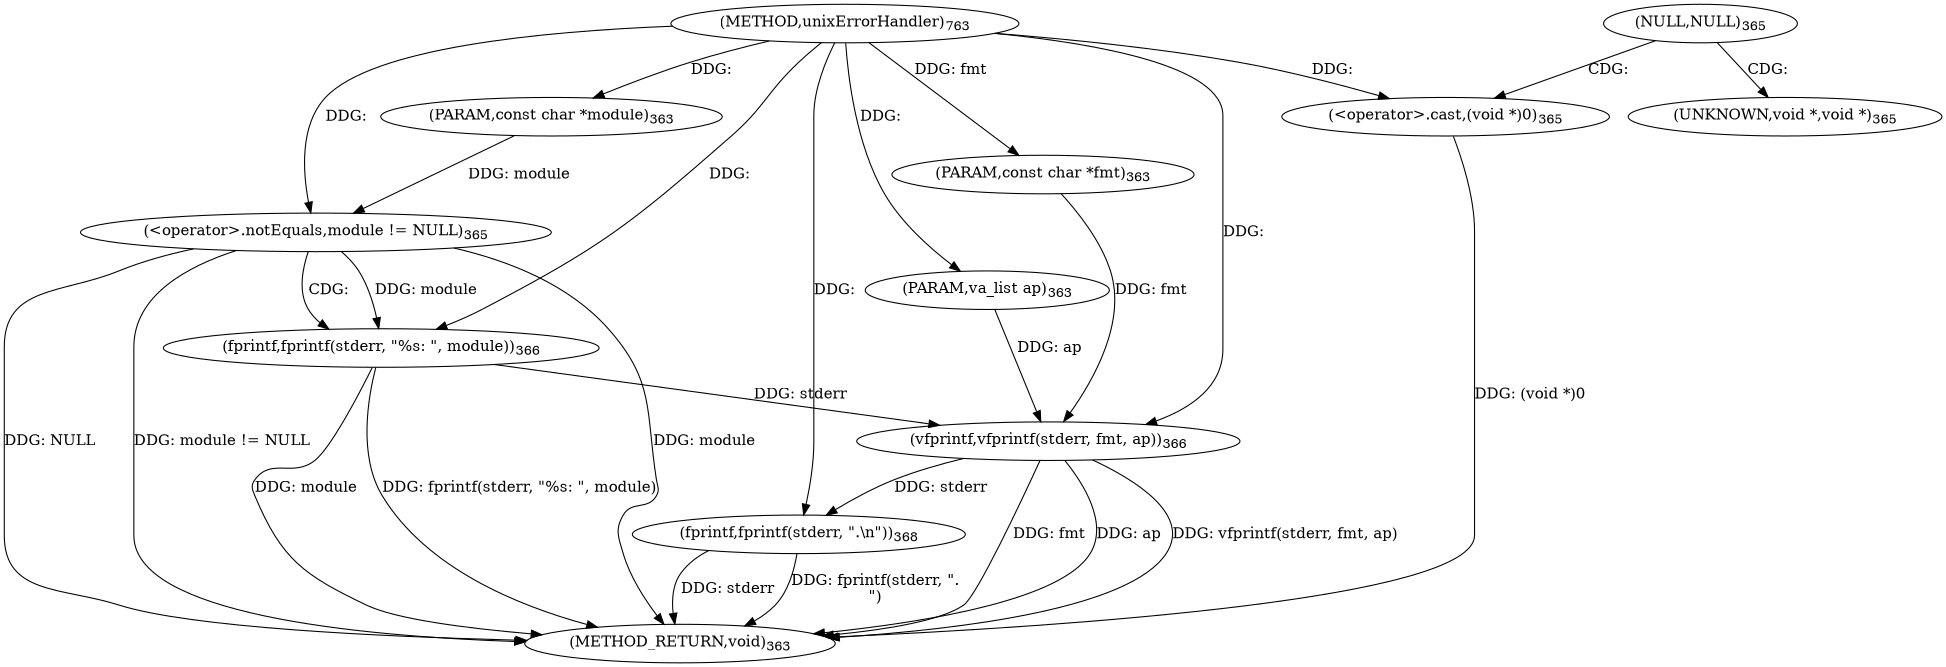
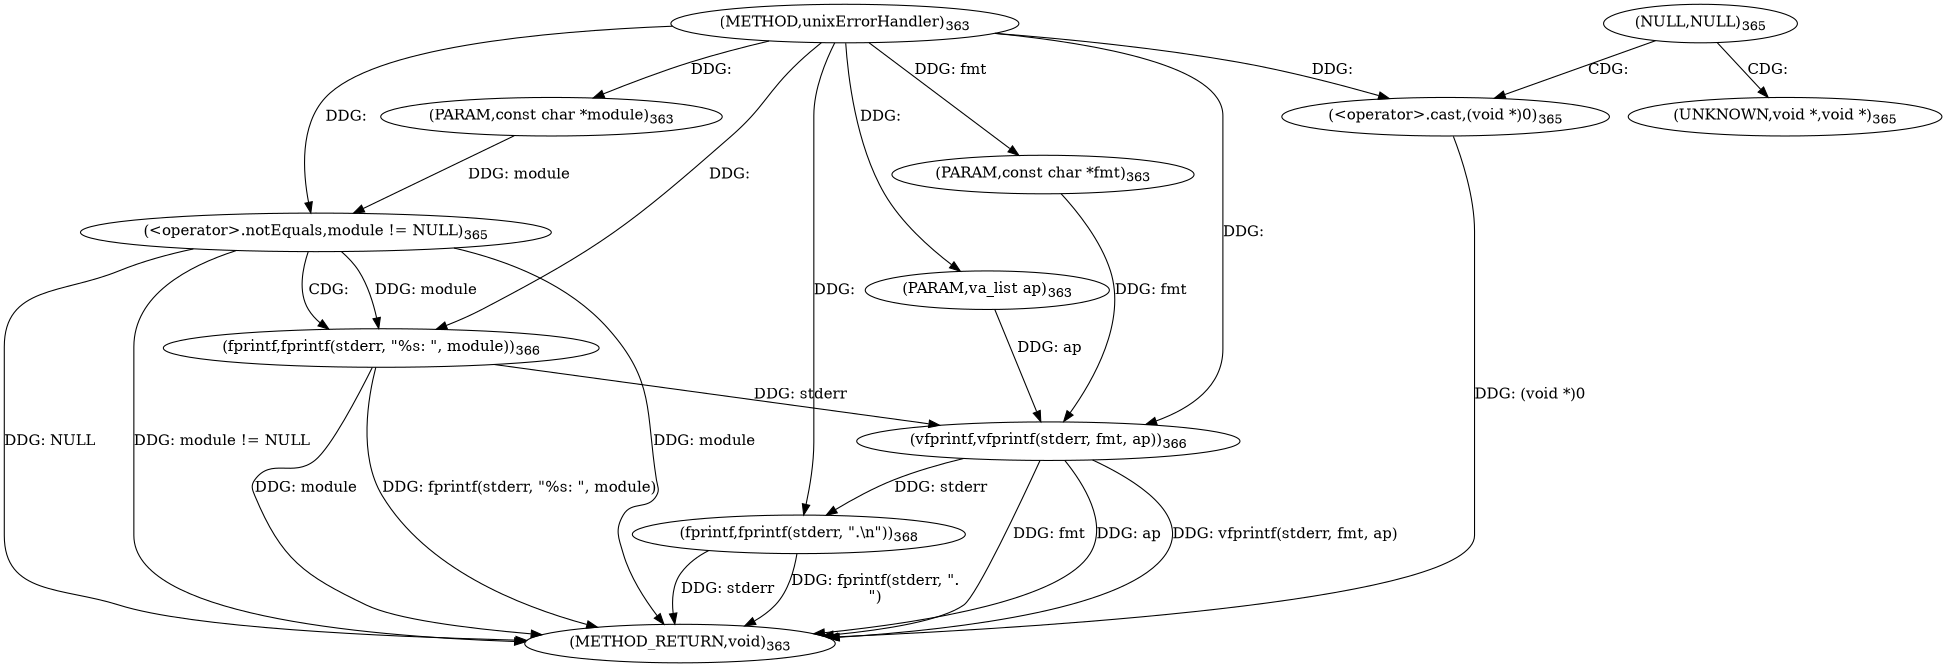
(958, 22) -> (958, 22)
